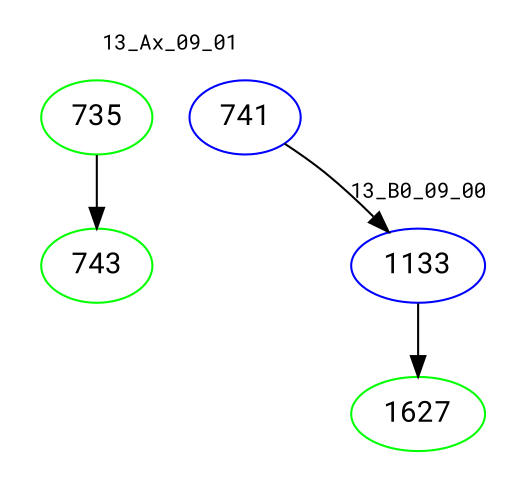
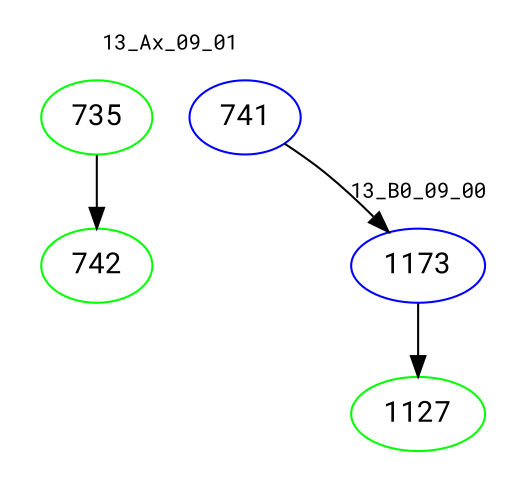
(97, 266) -> (97, 266)
(418, 266) -> (418, 266)
(418, 414) -> (418, 414)
